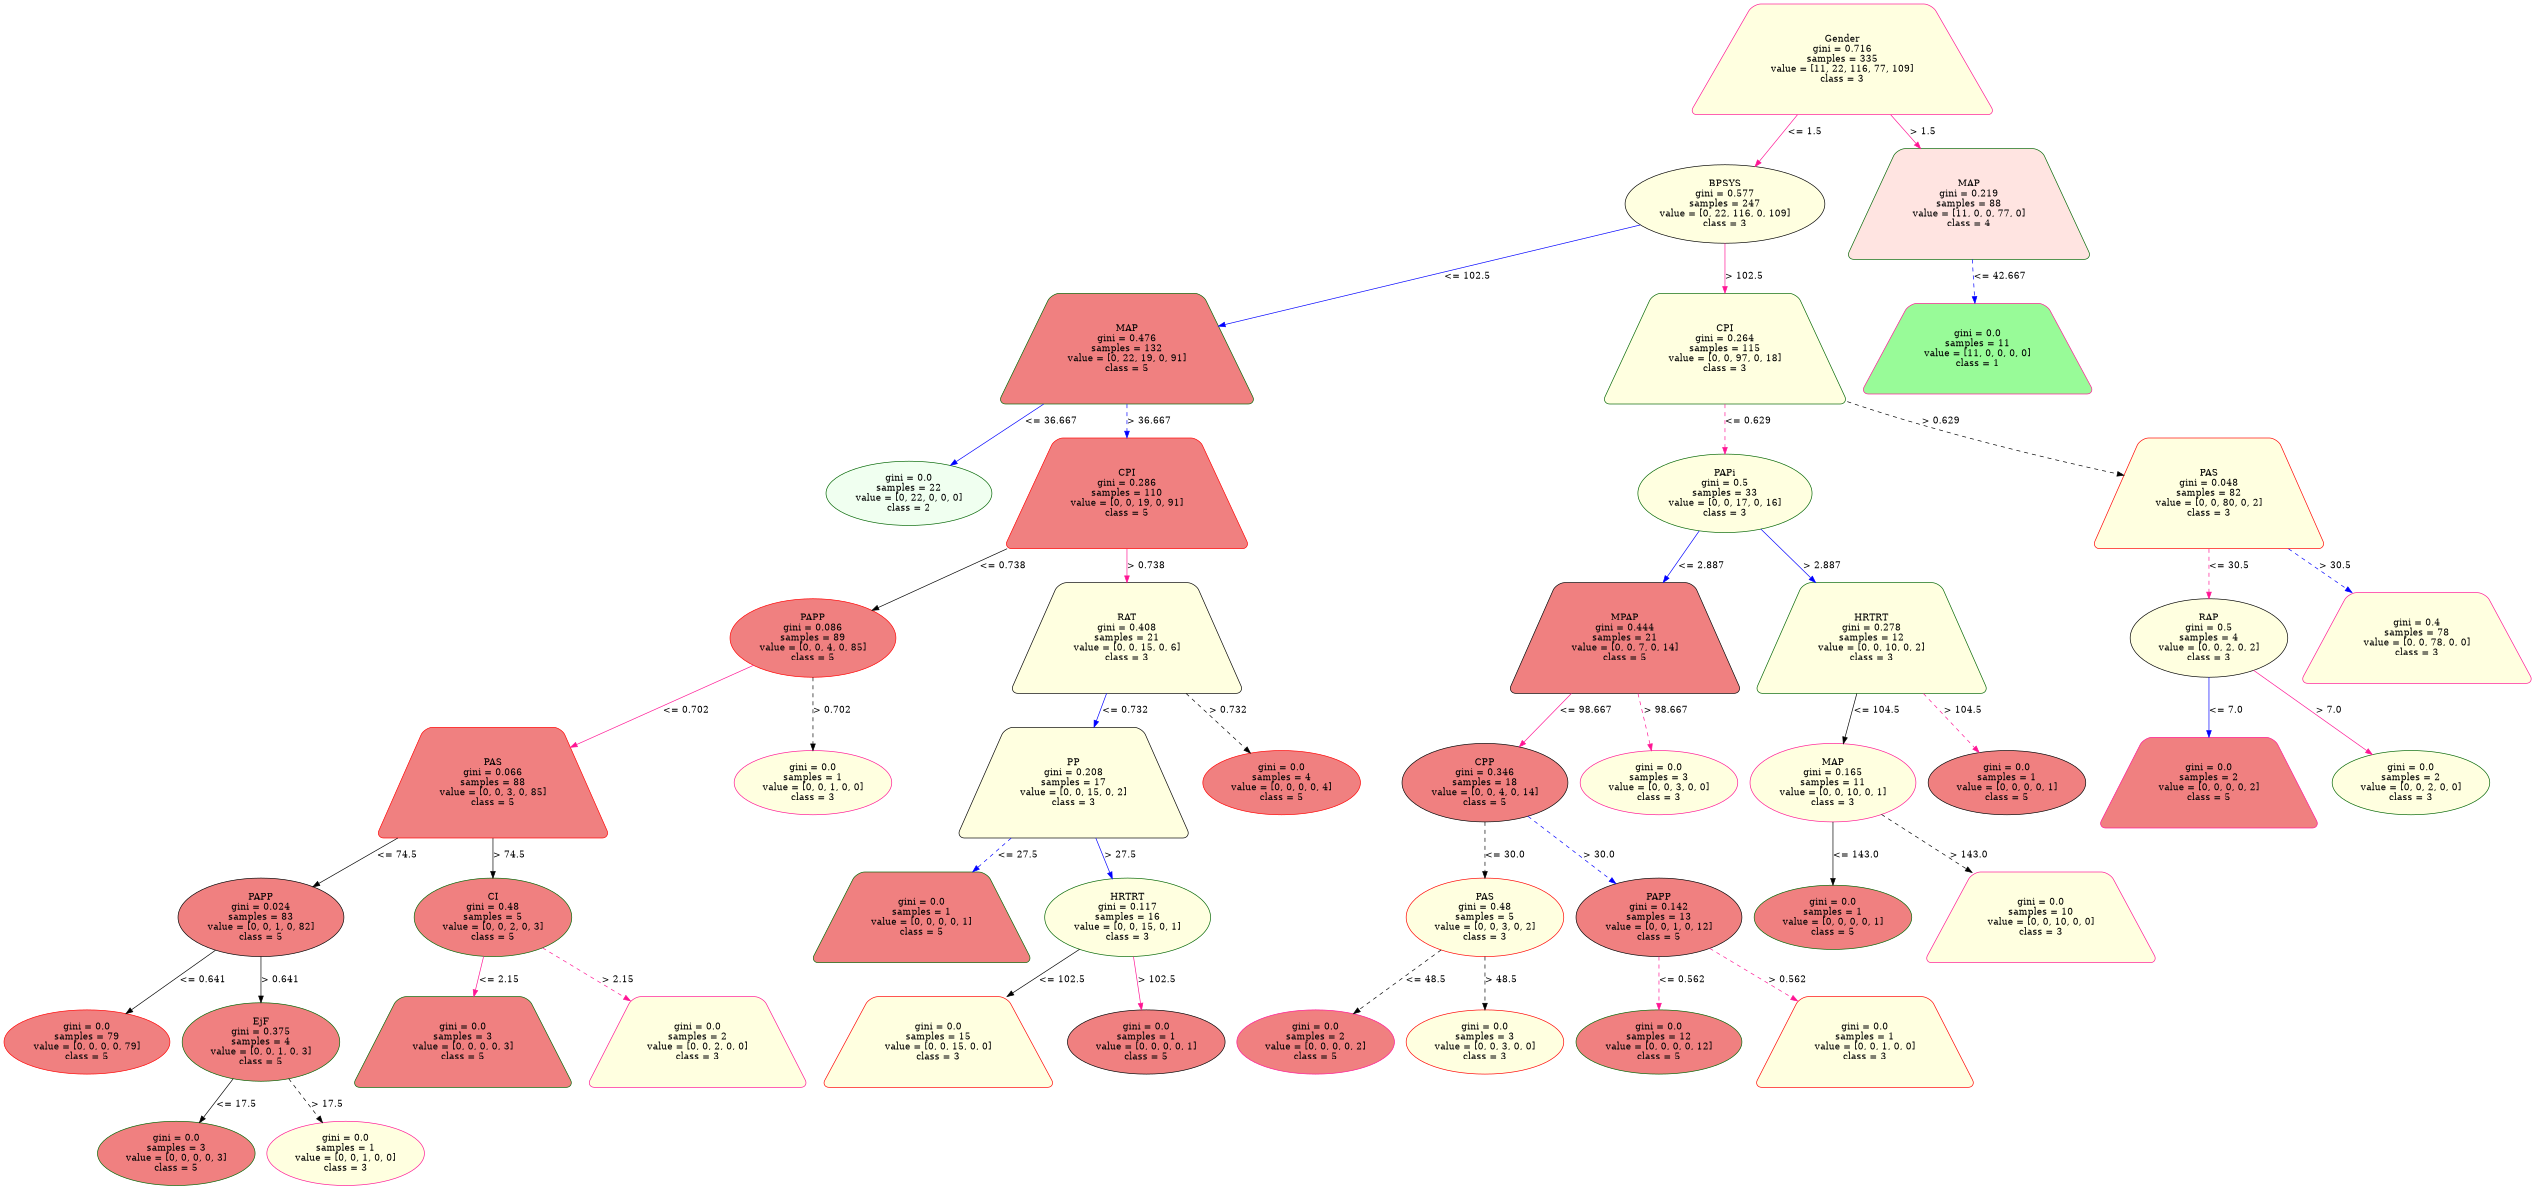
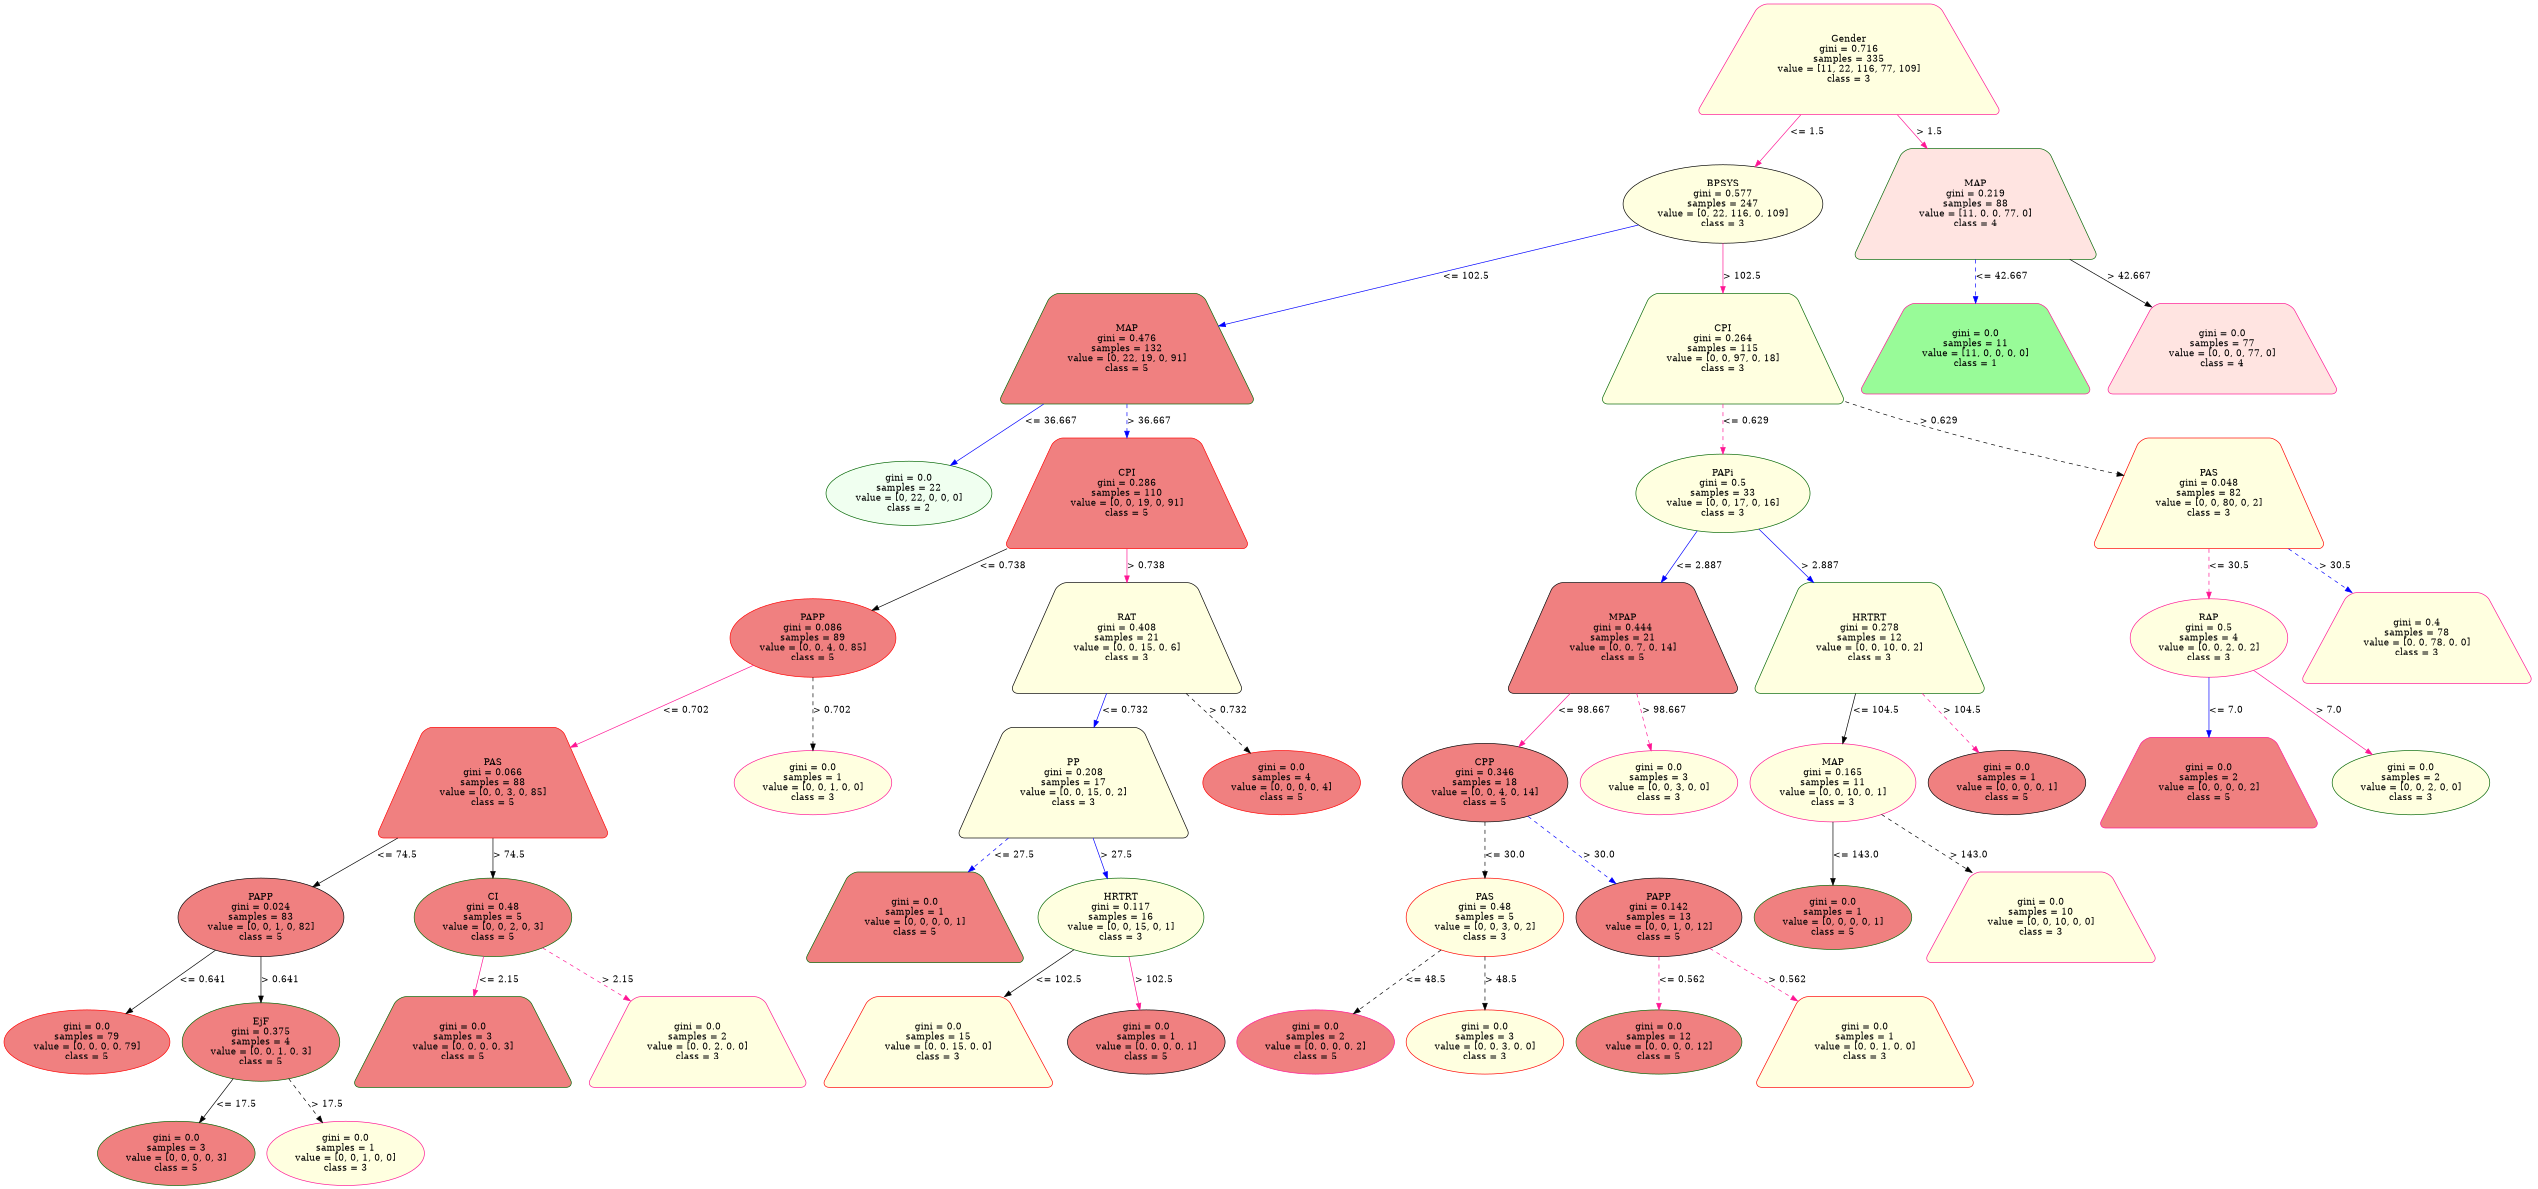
none -> (2222, 349)
(2209, 638) -> (2209, 638)
